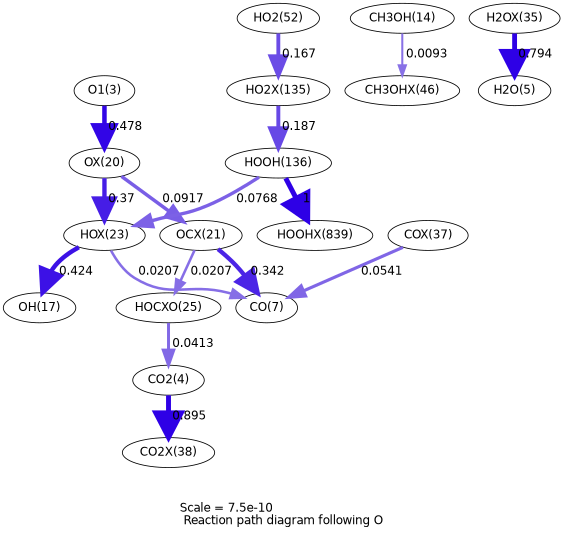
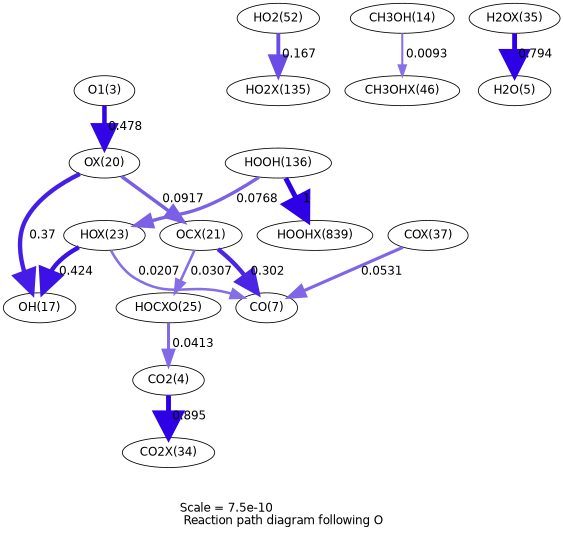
(278, 117) -> none
(104, 188) -> (31, 212)
(210, 272) -> (210, 272)
(266, 272) -> (266, 272)
(380, 272) -> (380, 272)
(169, 453) -> (169, 453)
